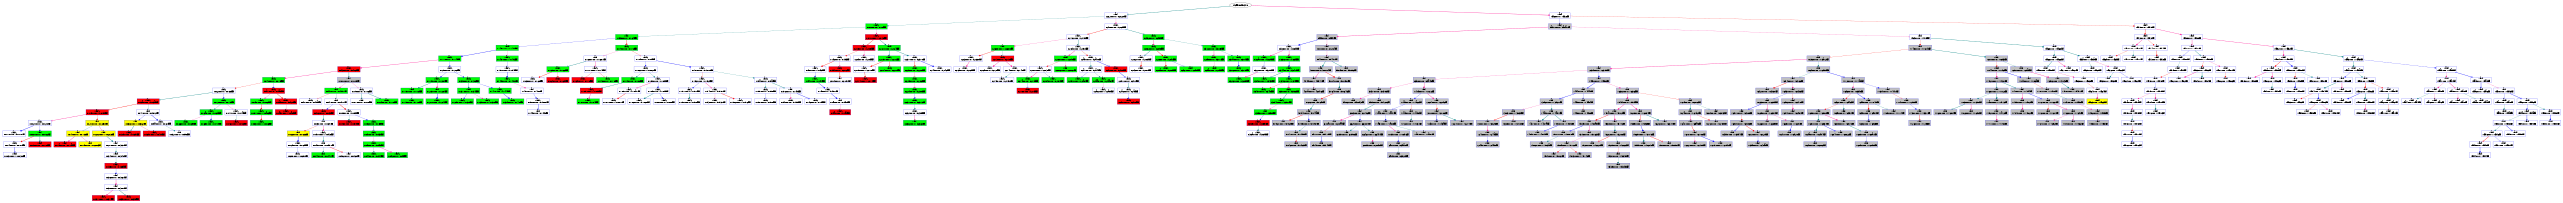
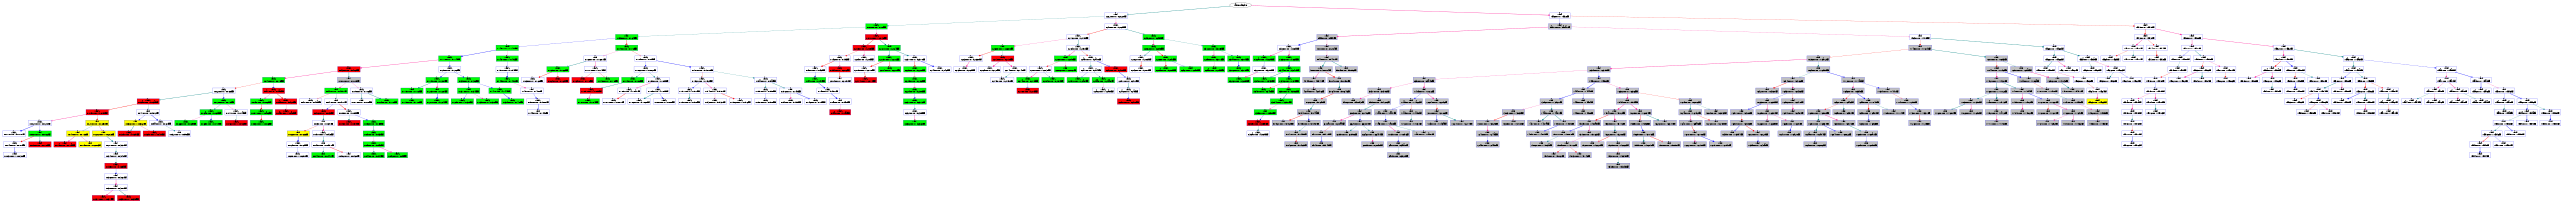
(1241, 5) -> (1241, 5)
